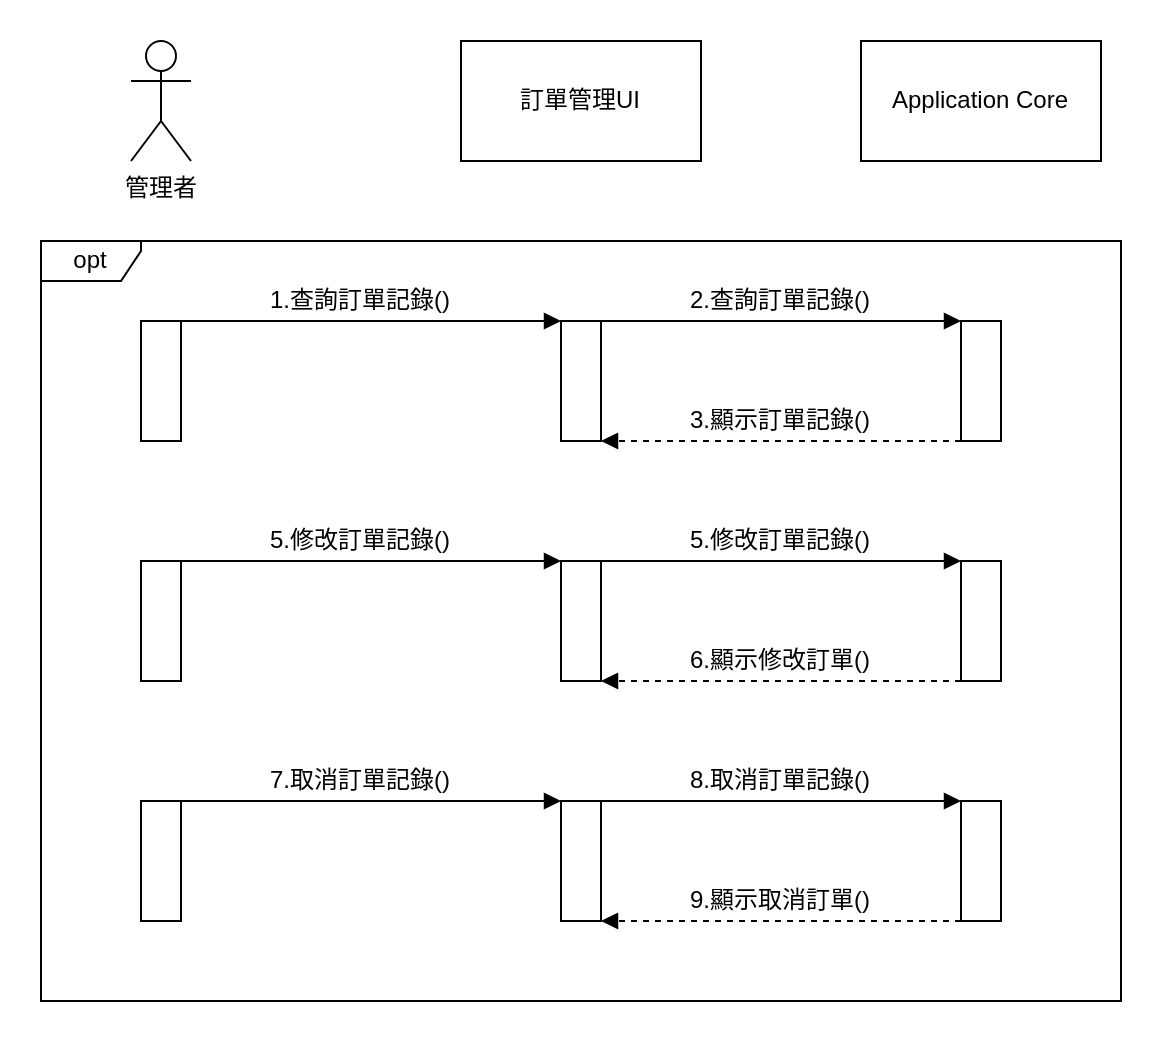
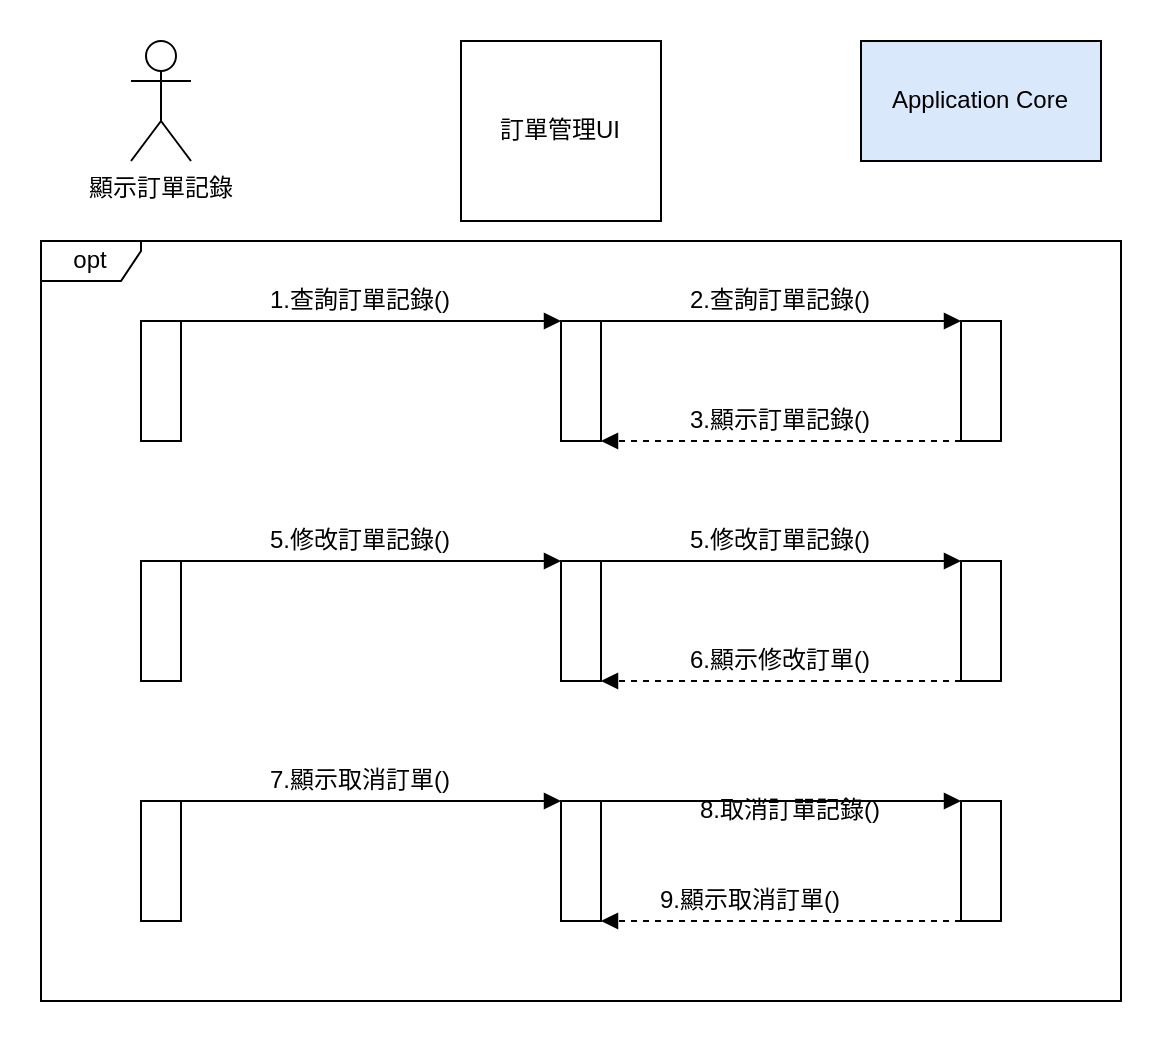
(581, 101) -> (561, 131)
(981, 101) -> (981, 101)
(162, 189) -> (162, 189)
(361, 781) -> (361, 781)
(781, 781) -> (791, 811)
(781, 901) -> (751, 901)
